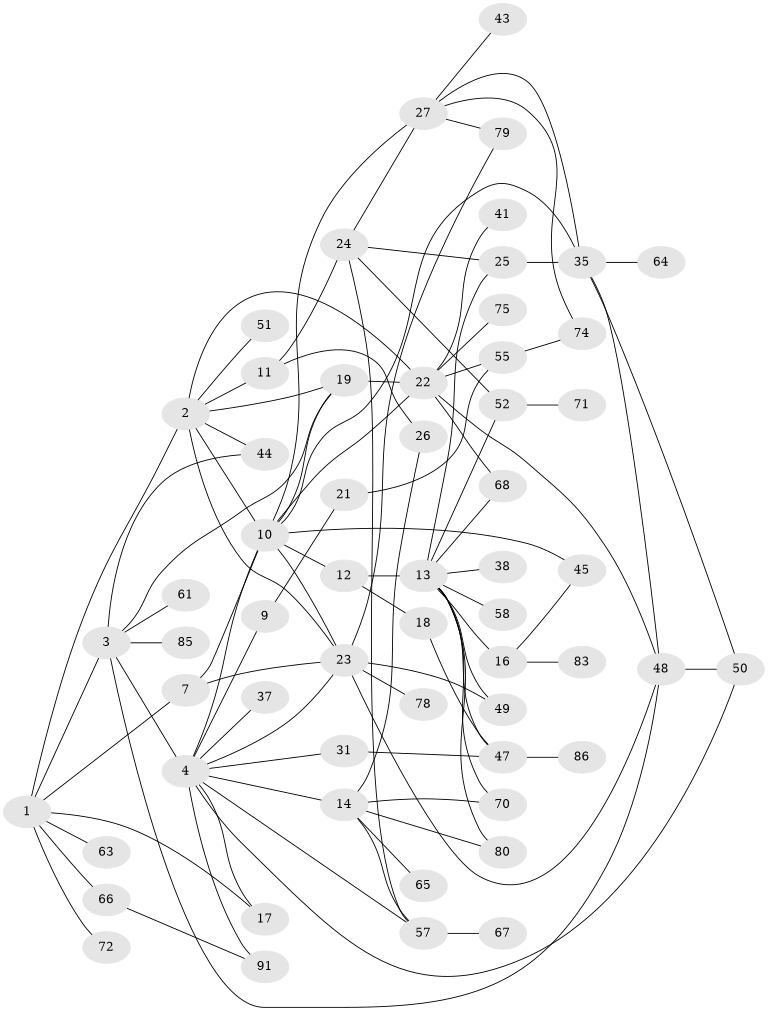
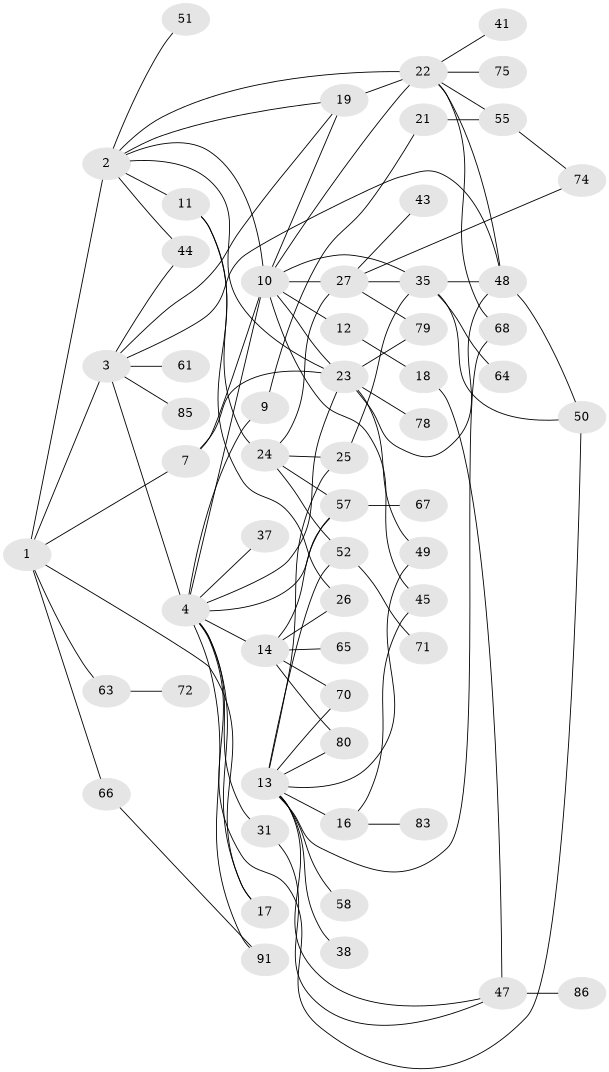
(384, 576) -> none
(59, 883) -> (146, 691)
